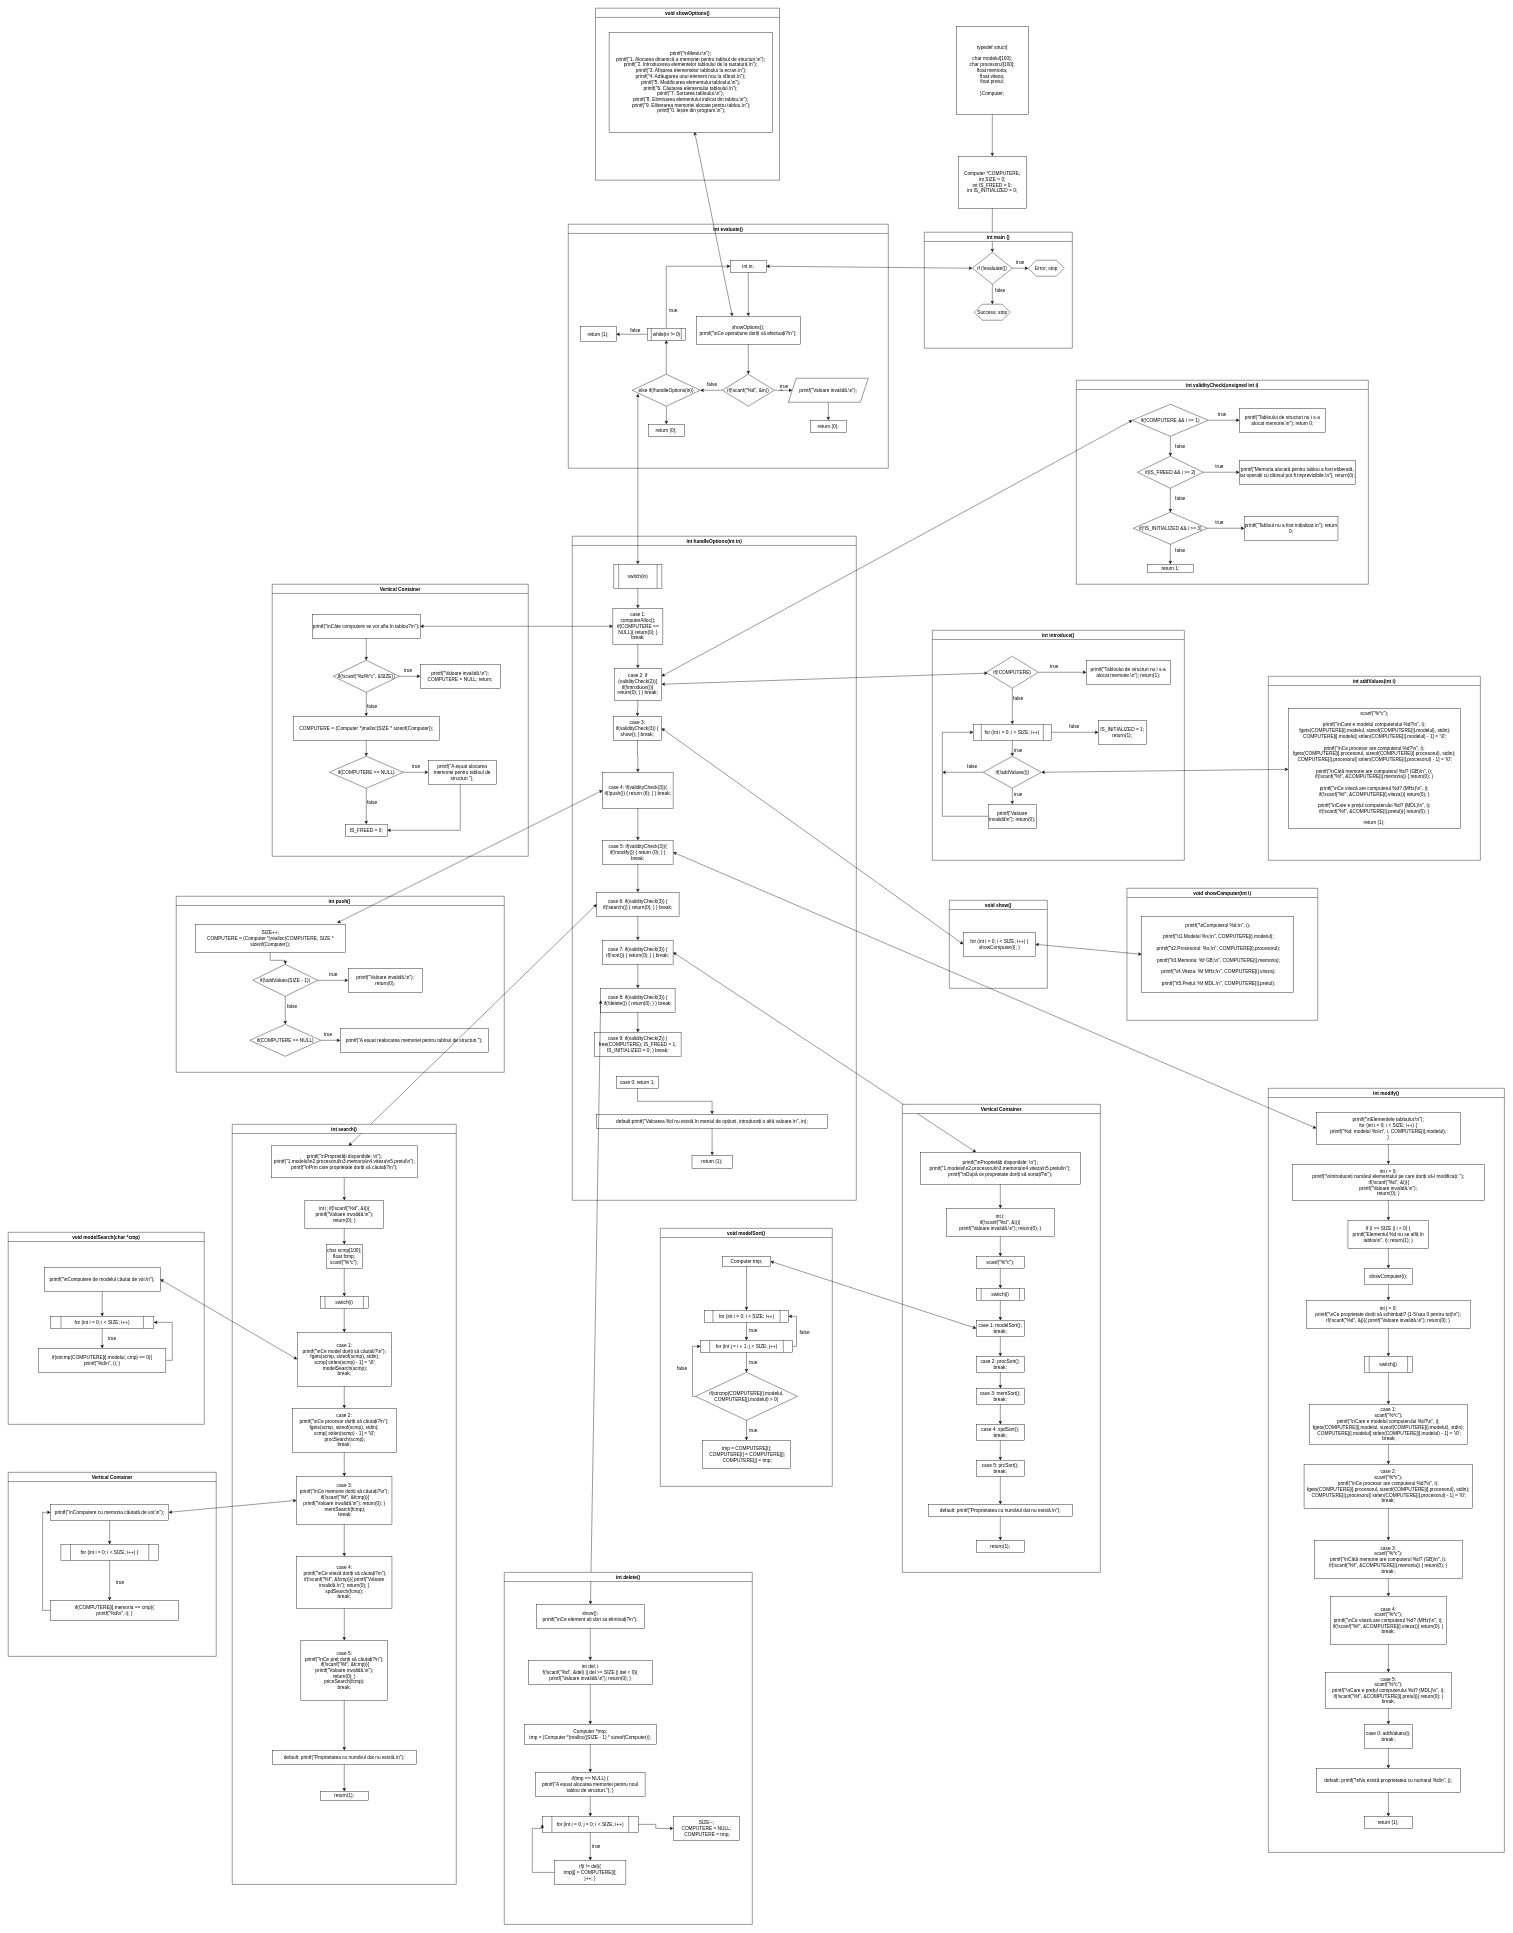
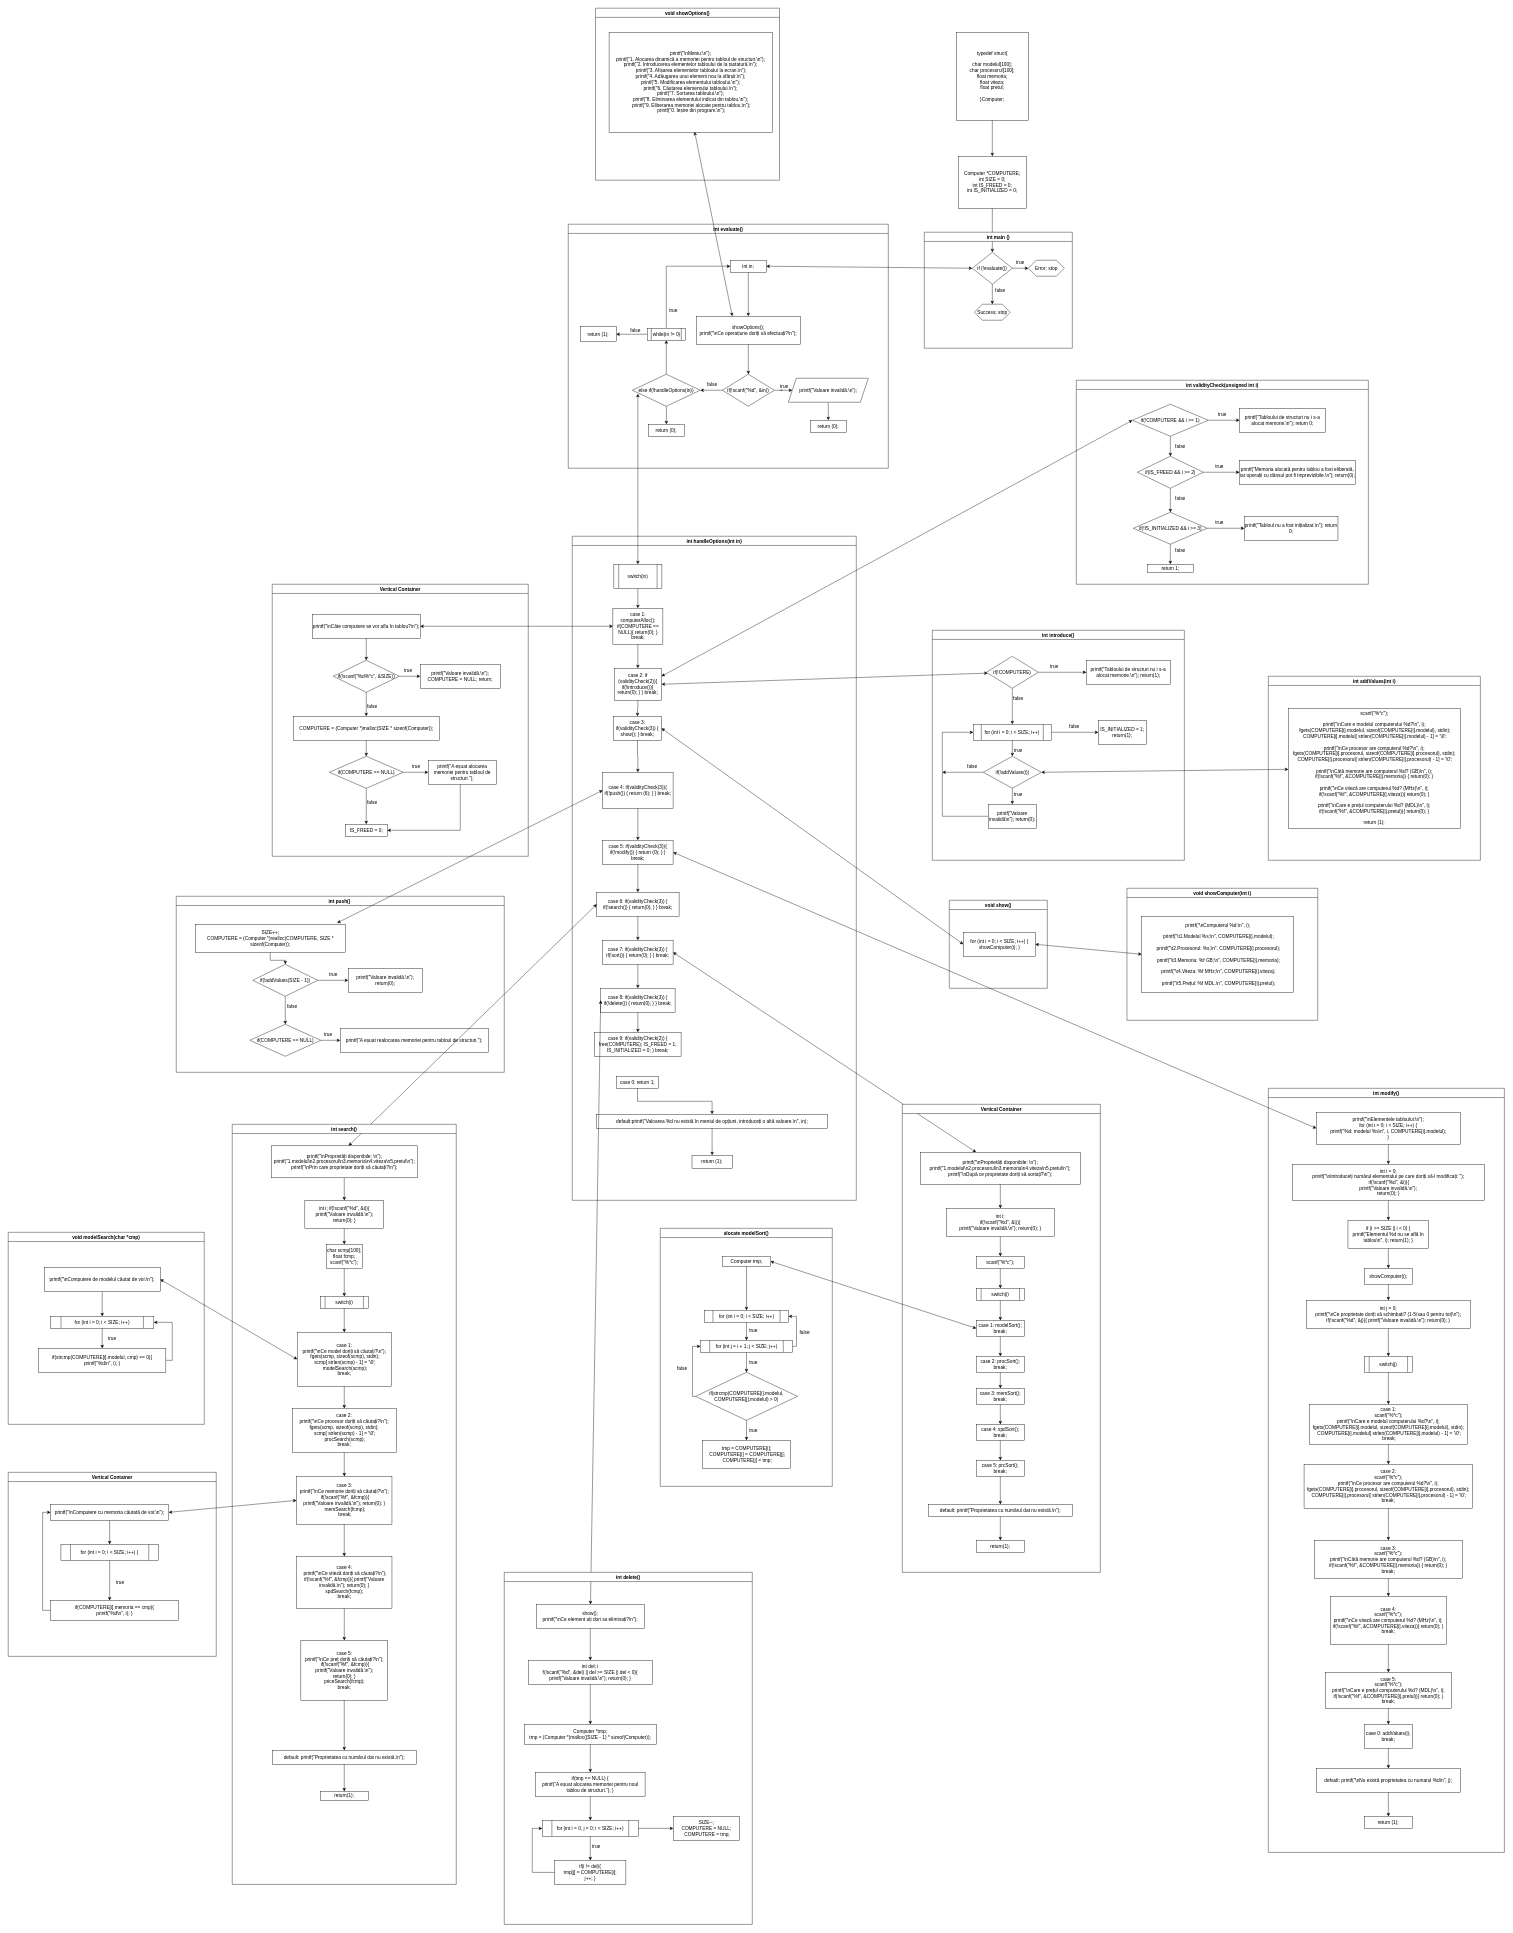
(992, 70) -> (992, 76)
(746, 1233) -> (746, 1233)
(590, 1824) -> (590, 1828)
